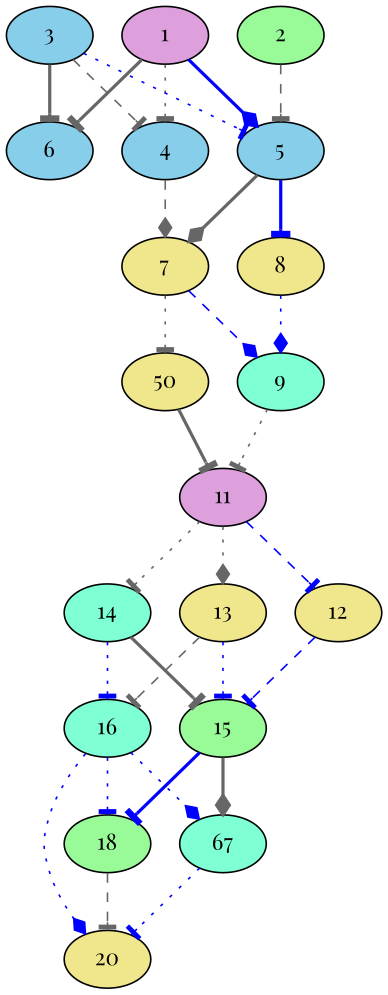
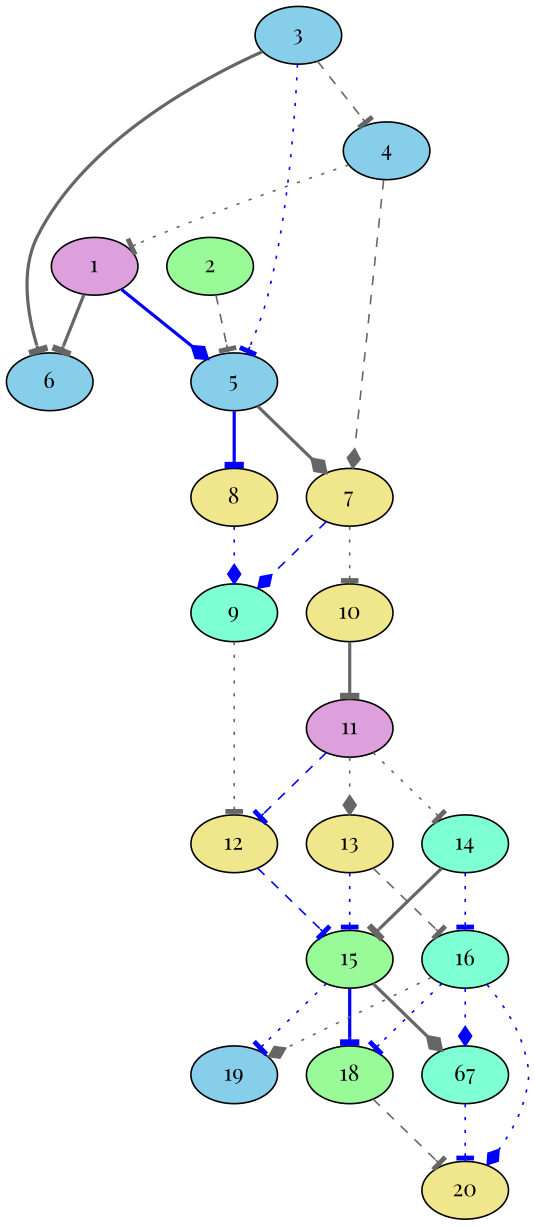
(165, 82) -> (241, 203)
(165, 382) -> (350, 613)
(254, 436) -> (234, 724)
none -> (234, 1075)
